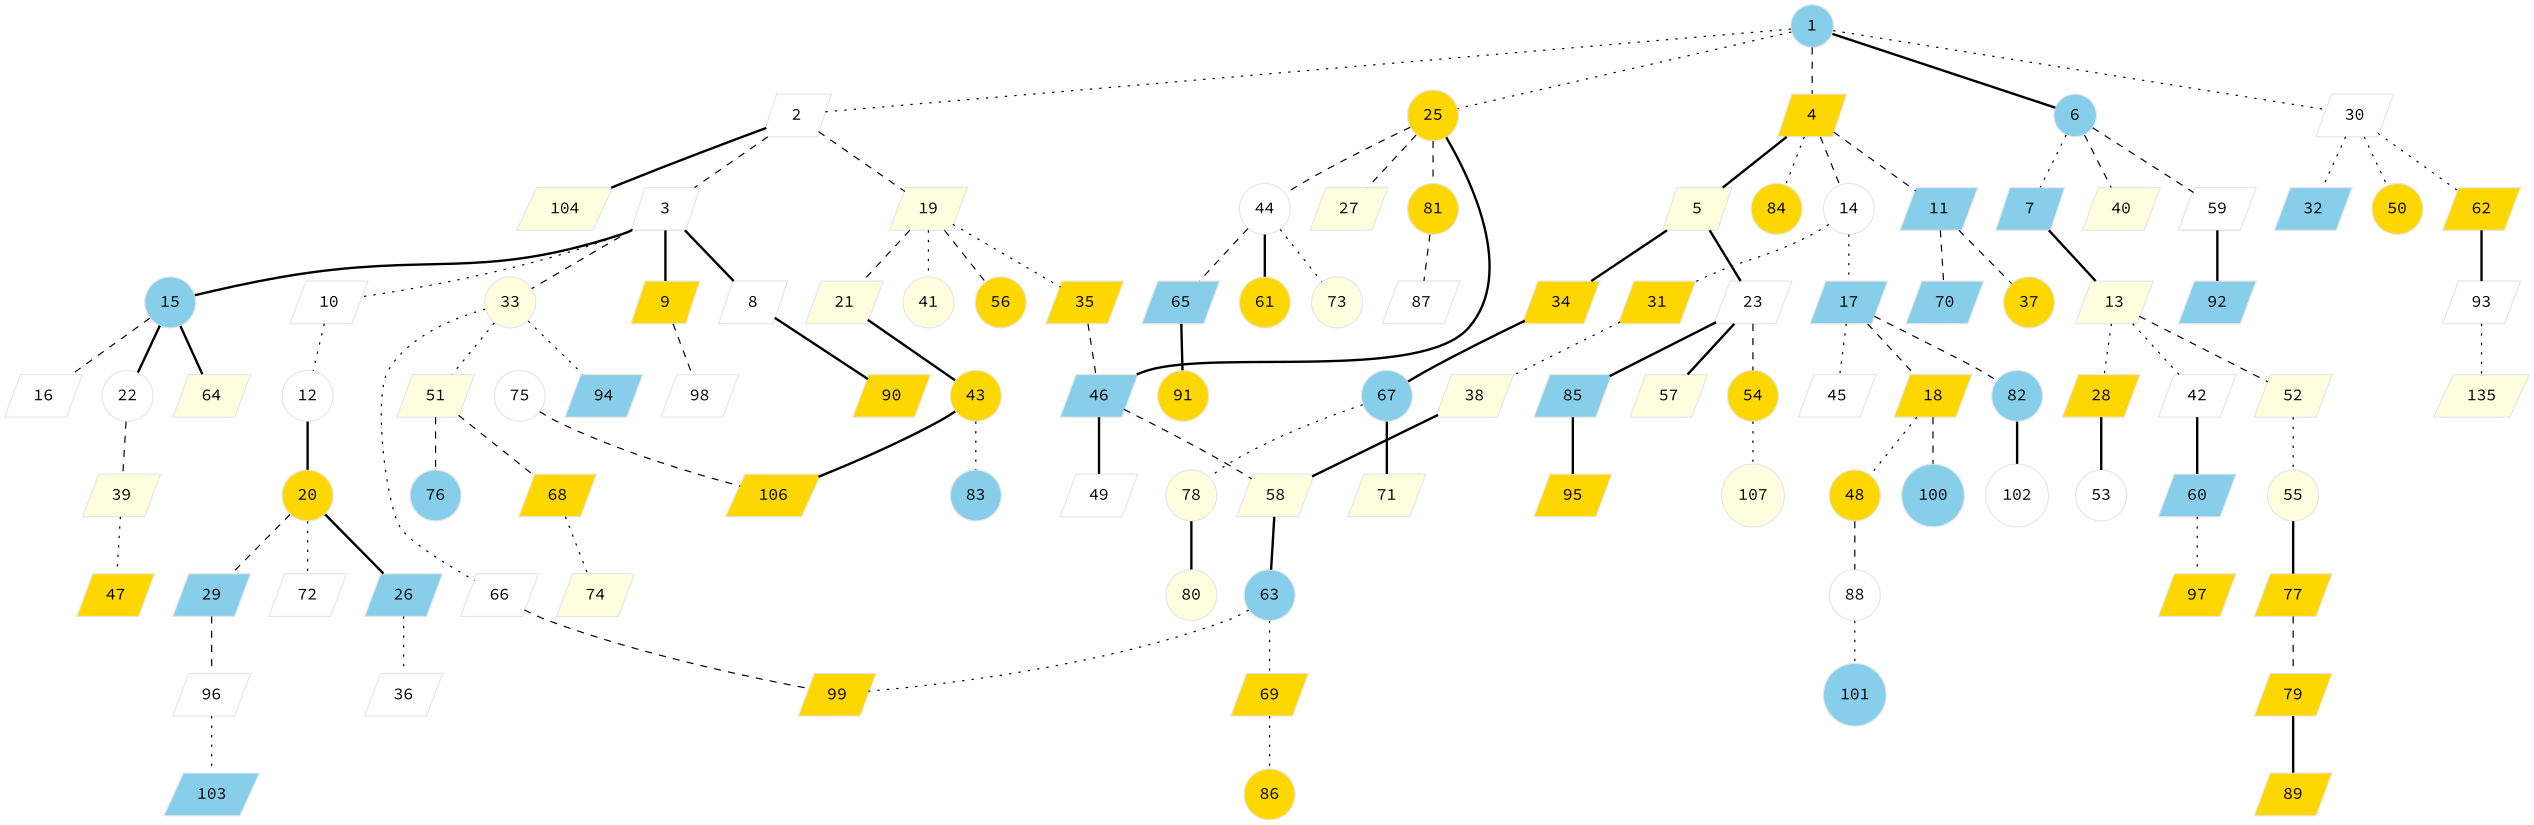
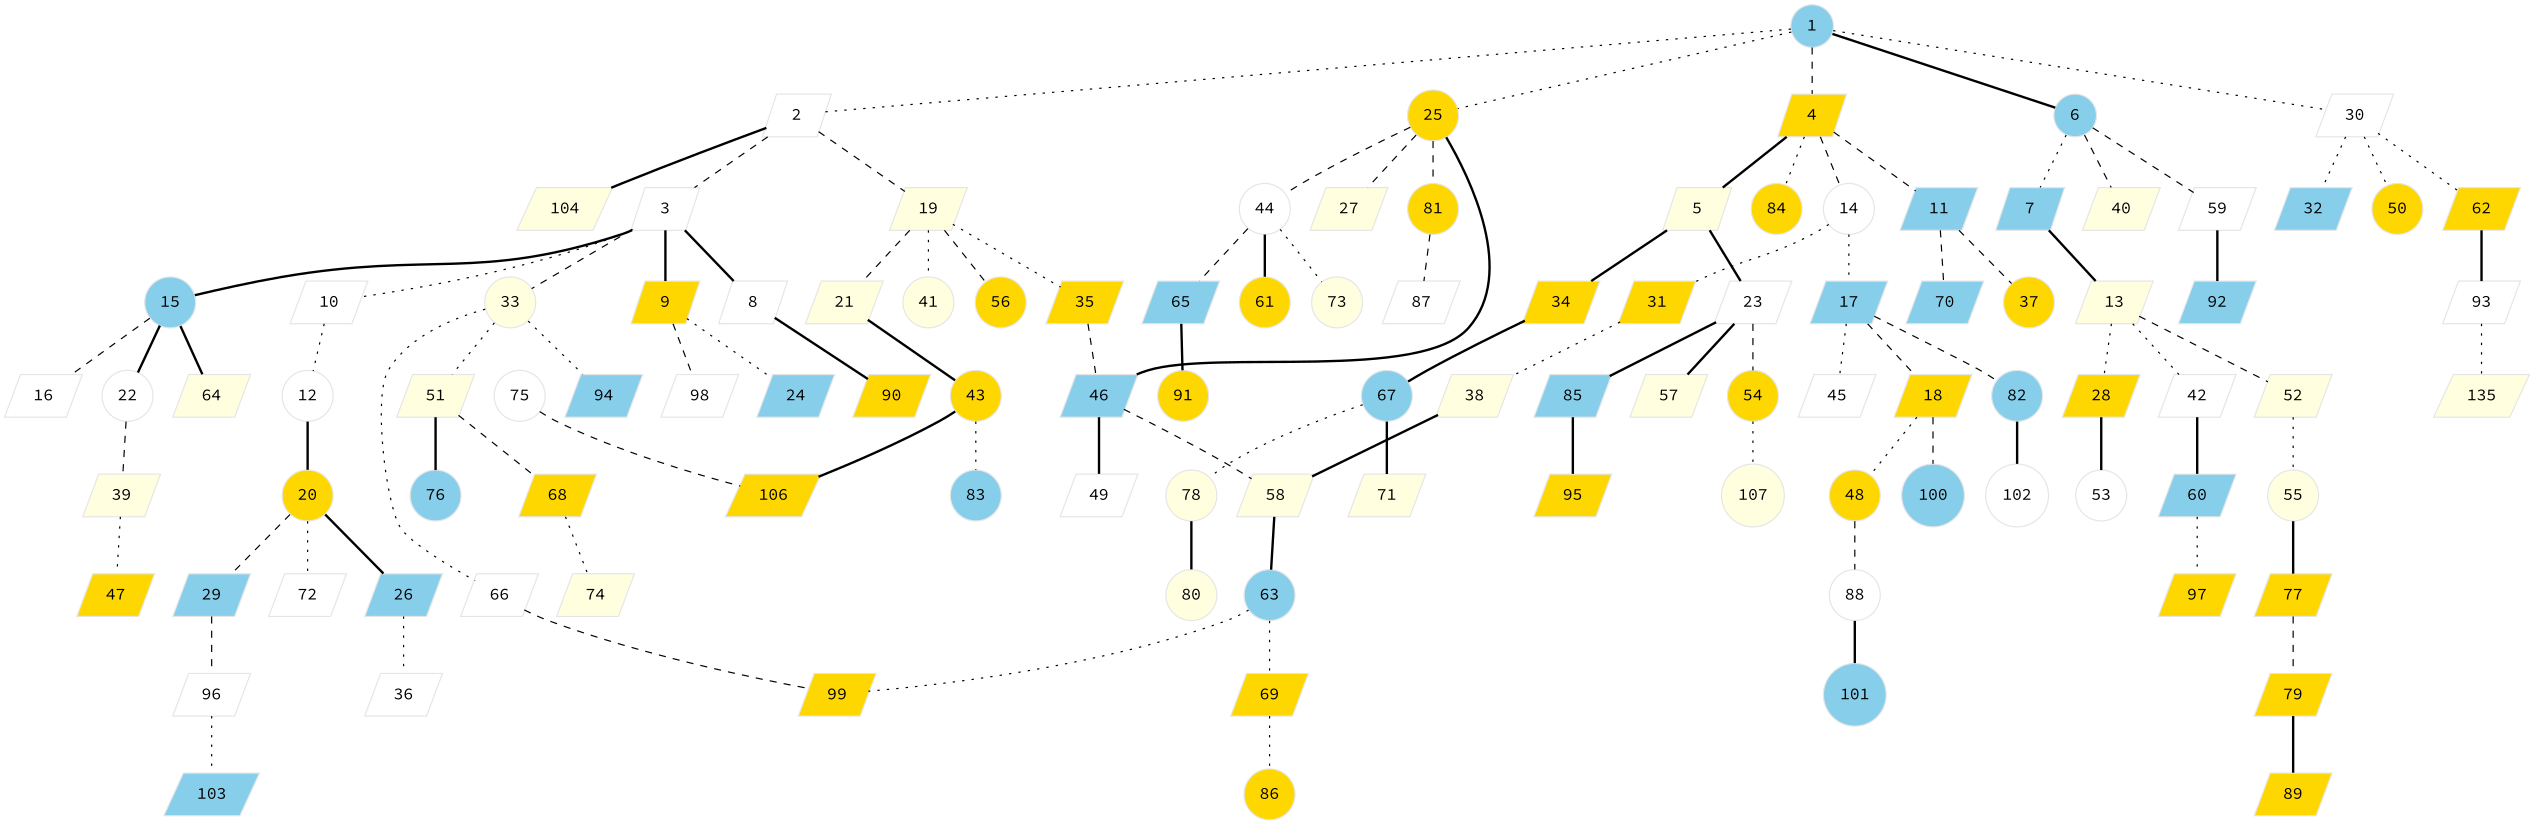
none -> (796, 396)
(436, 444) -> (436, 444)
(1855, 642) -> (1855, 642)
